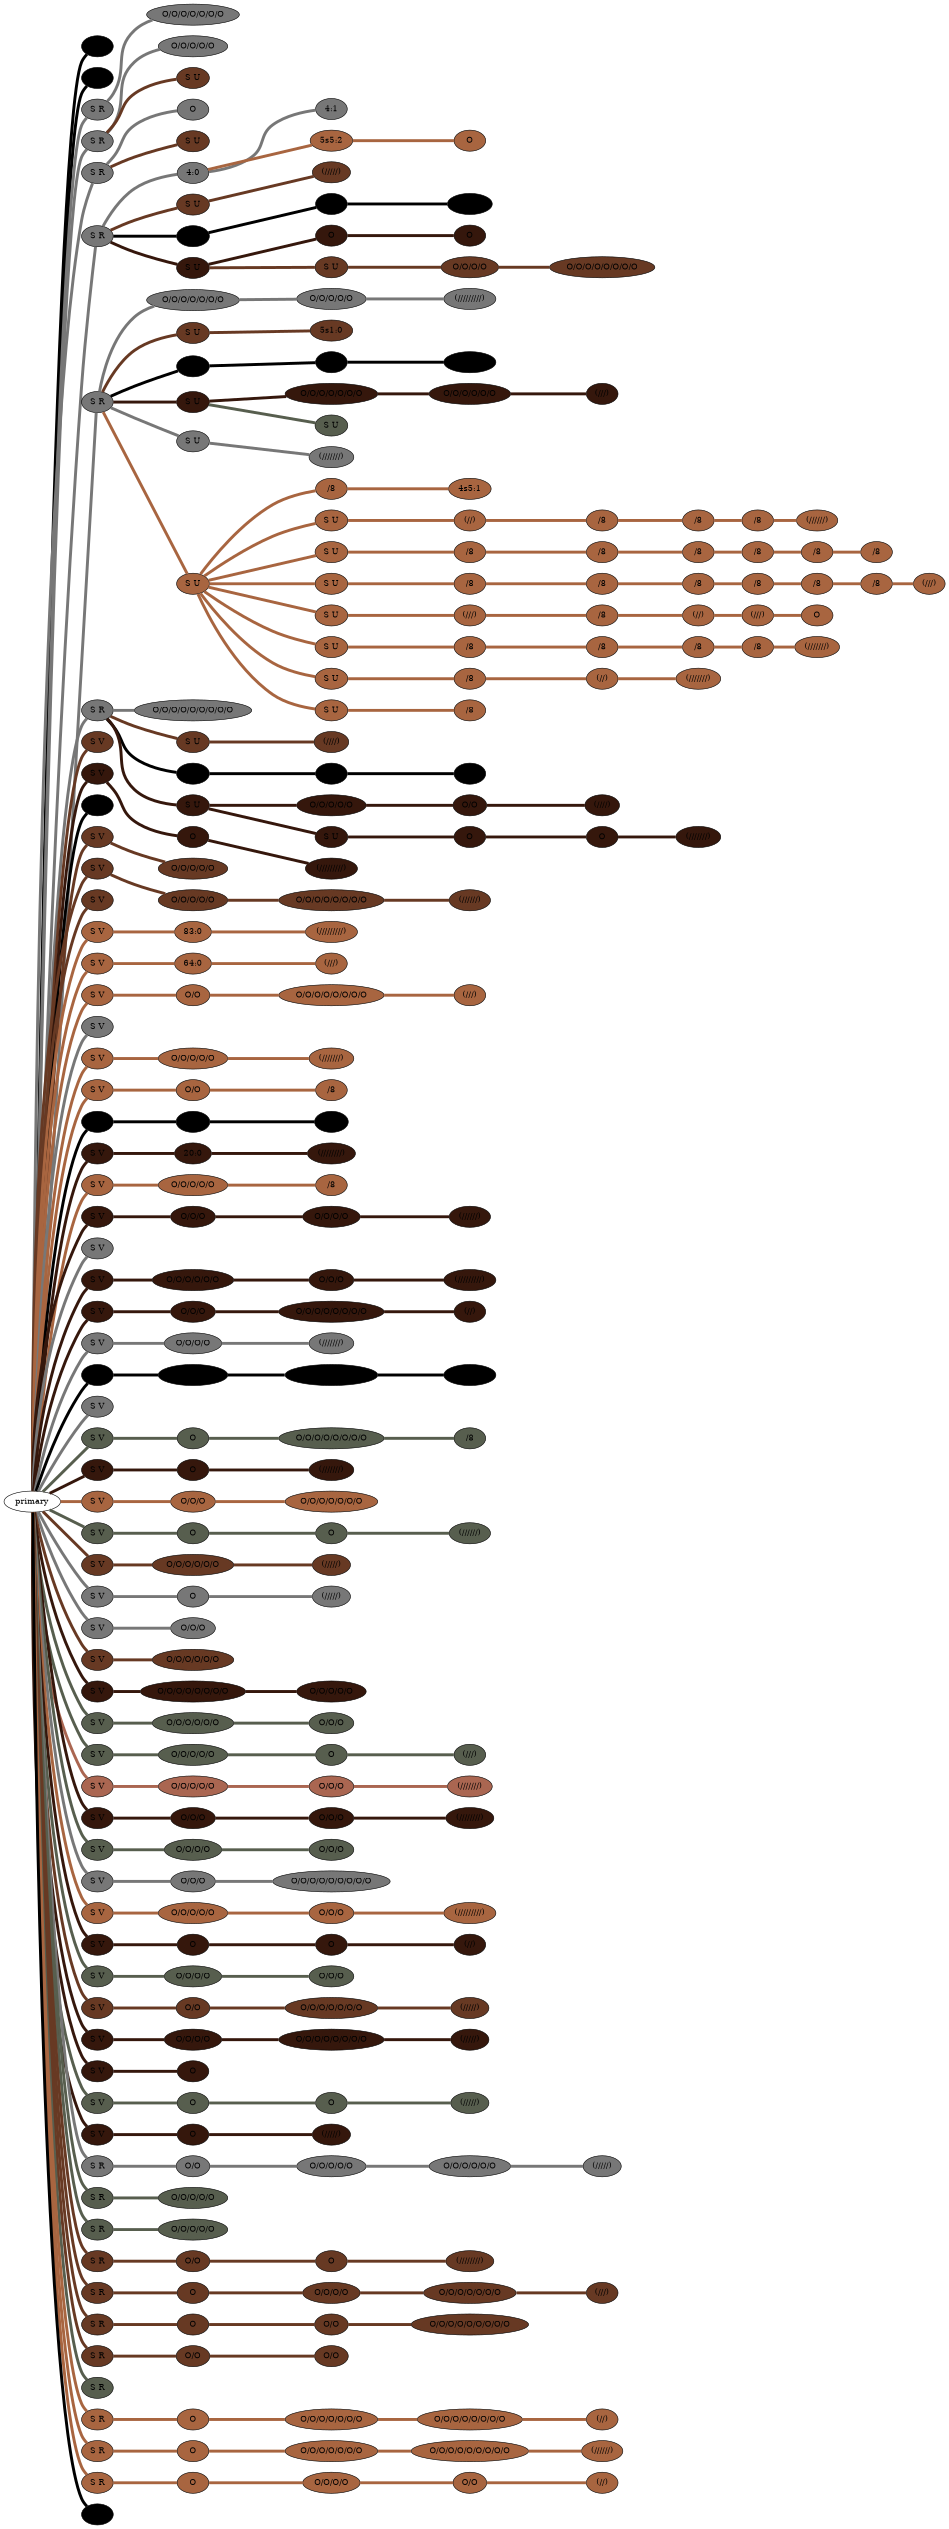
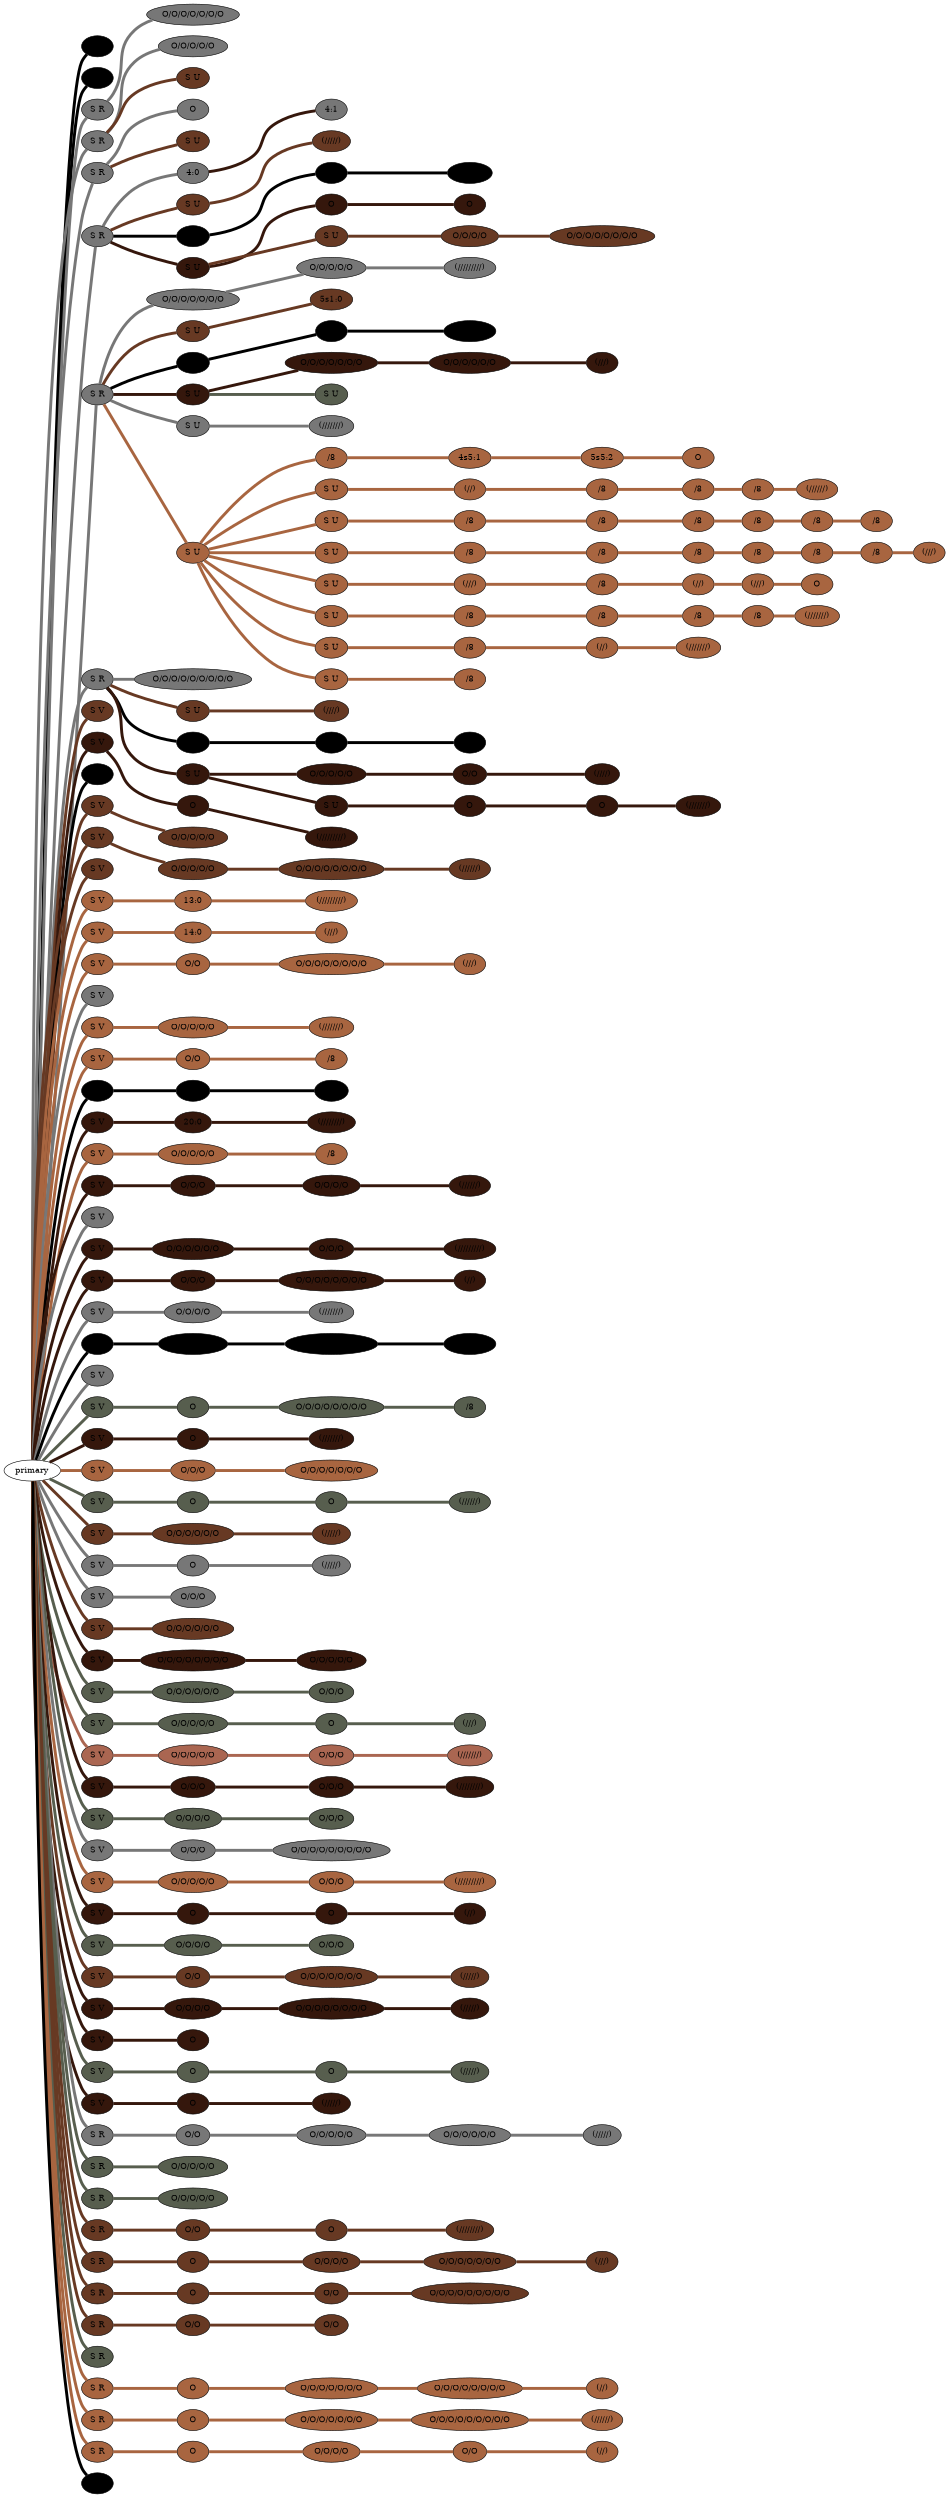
(262, 141) -> (262, 141)
(260, 157) -> (536, 458)
(193, 932) -> (193, 901)
(193, 964) -> (193, 933)
